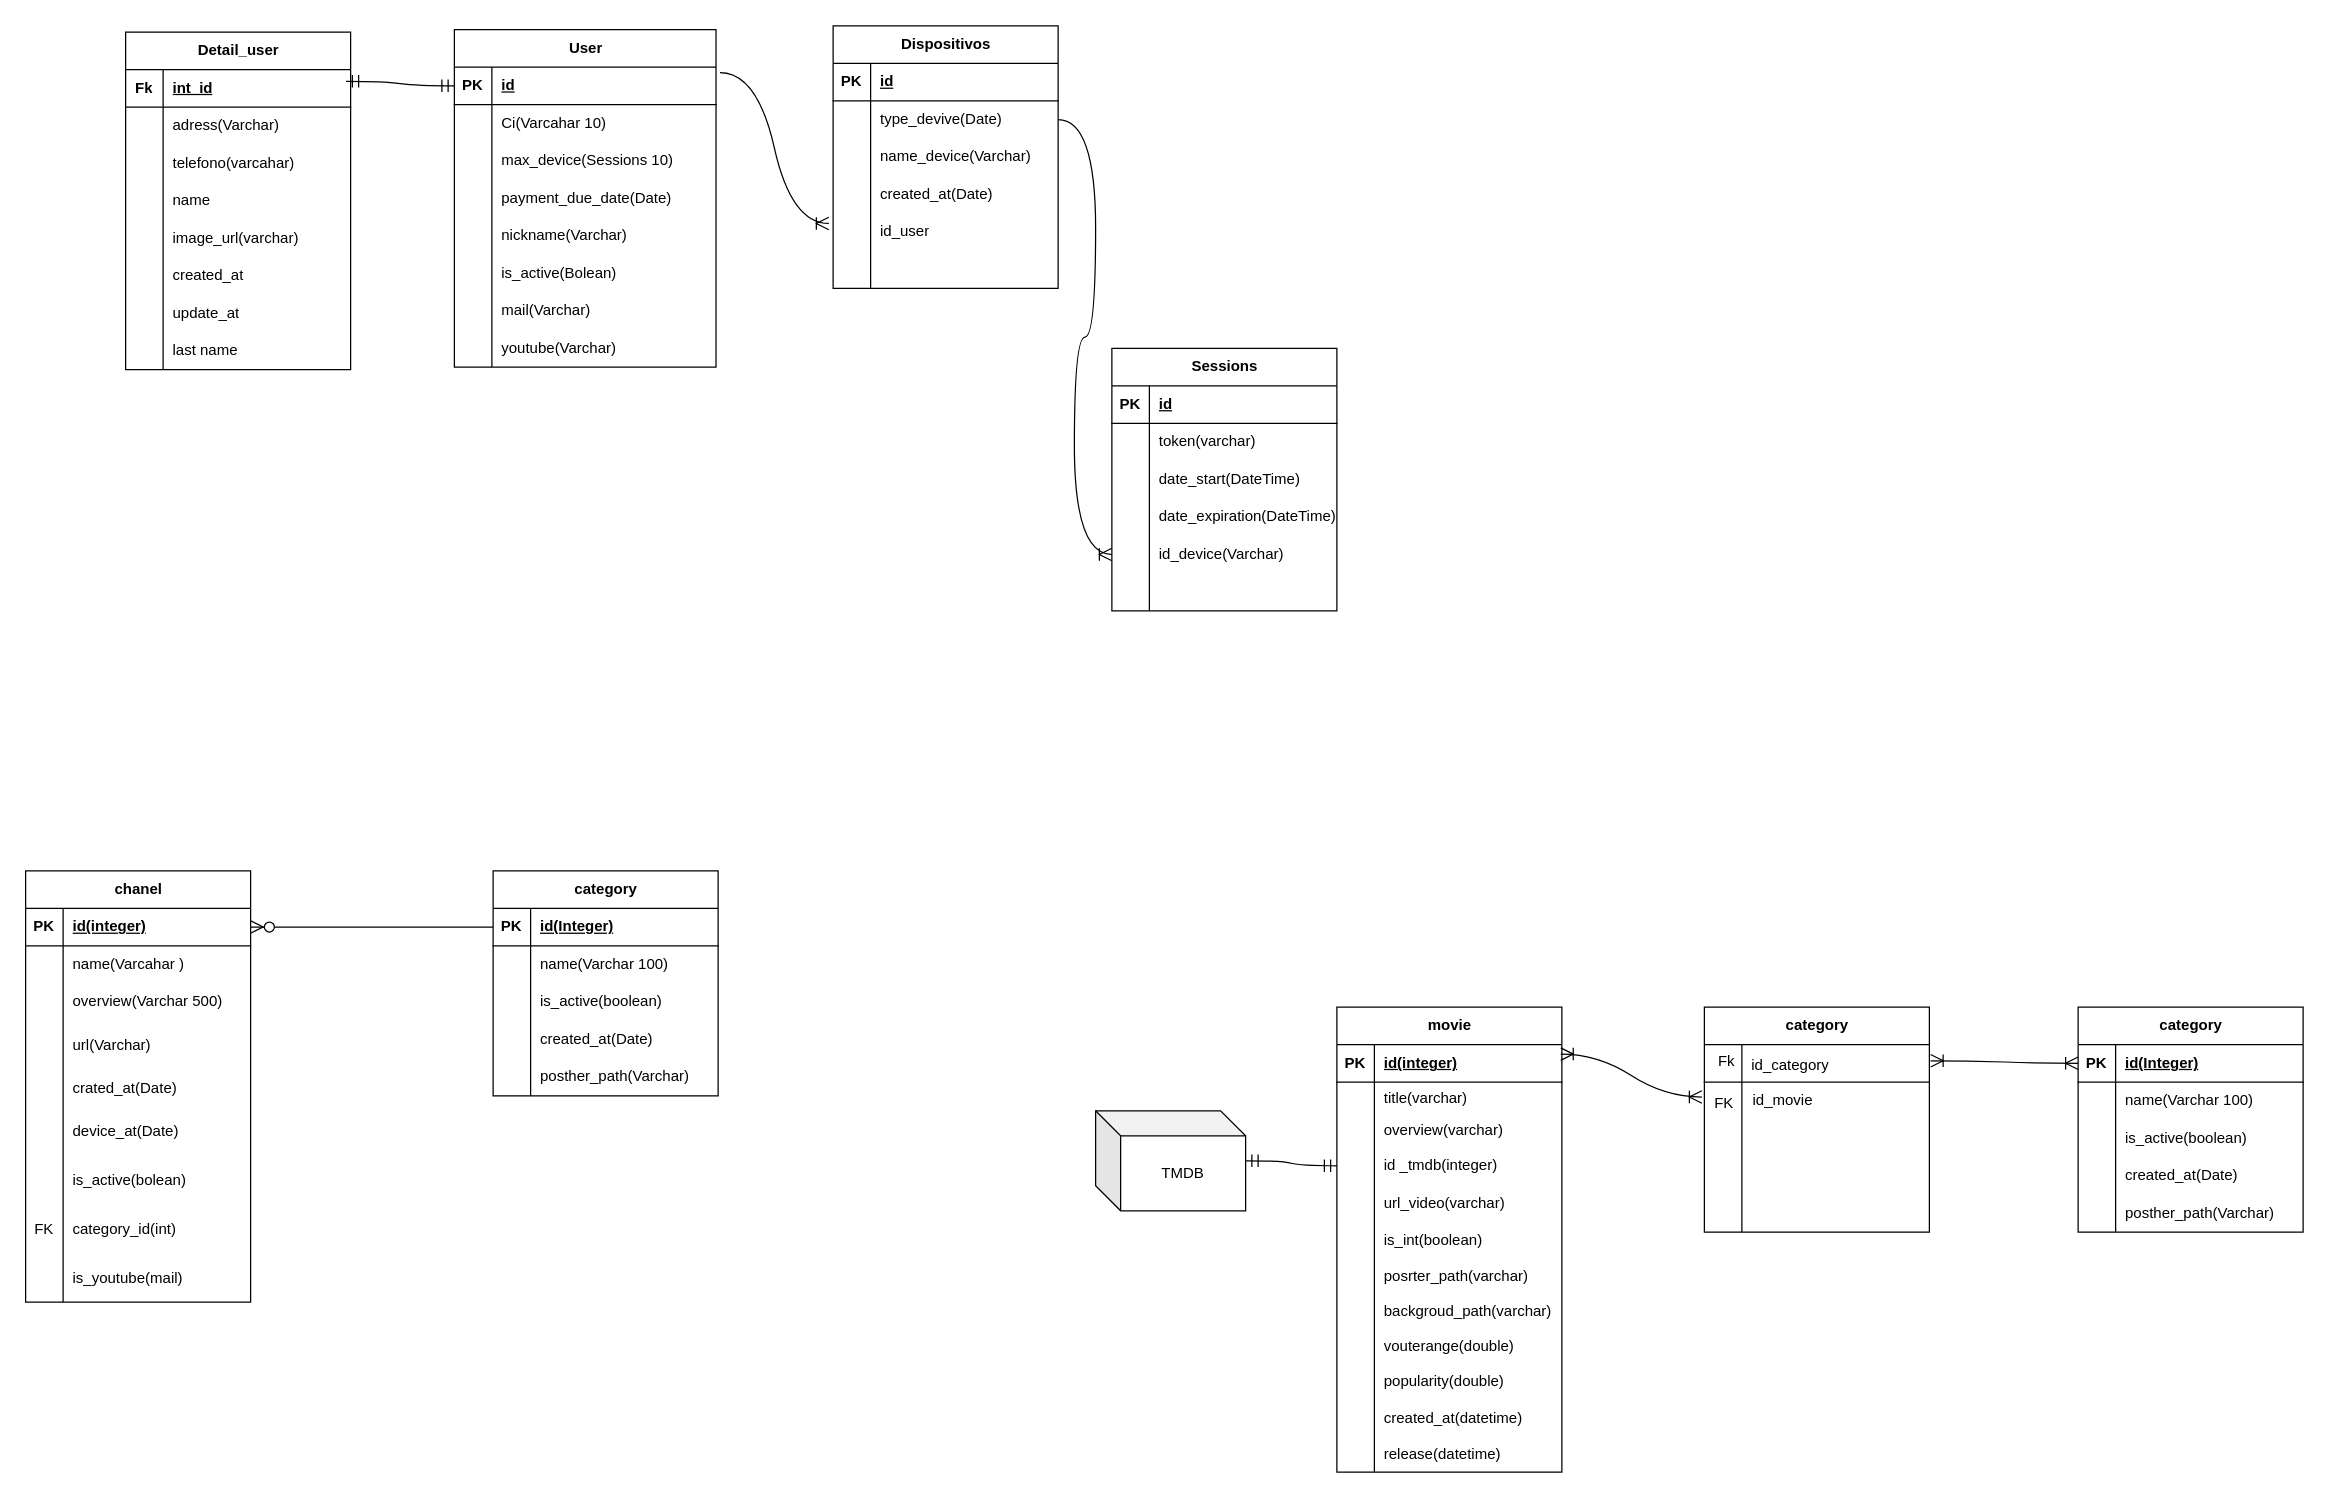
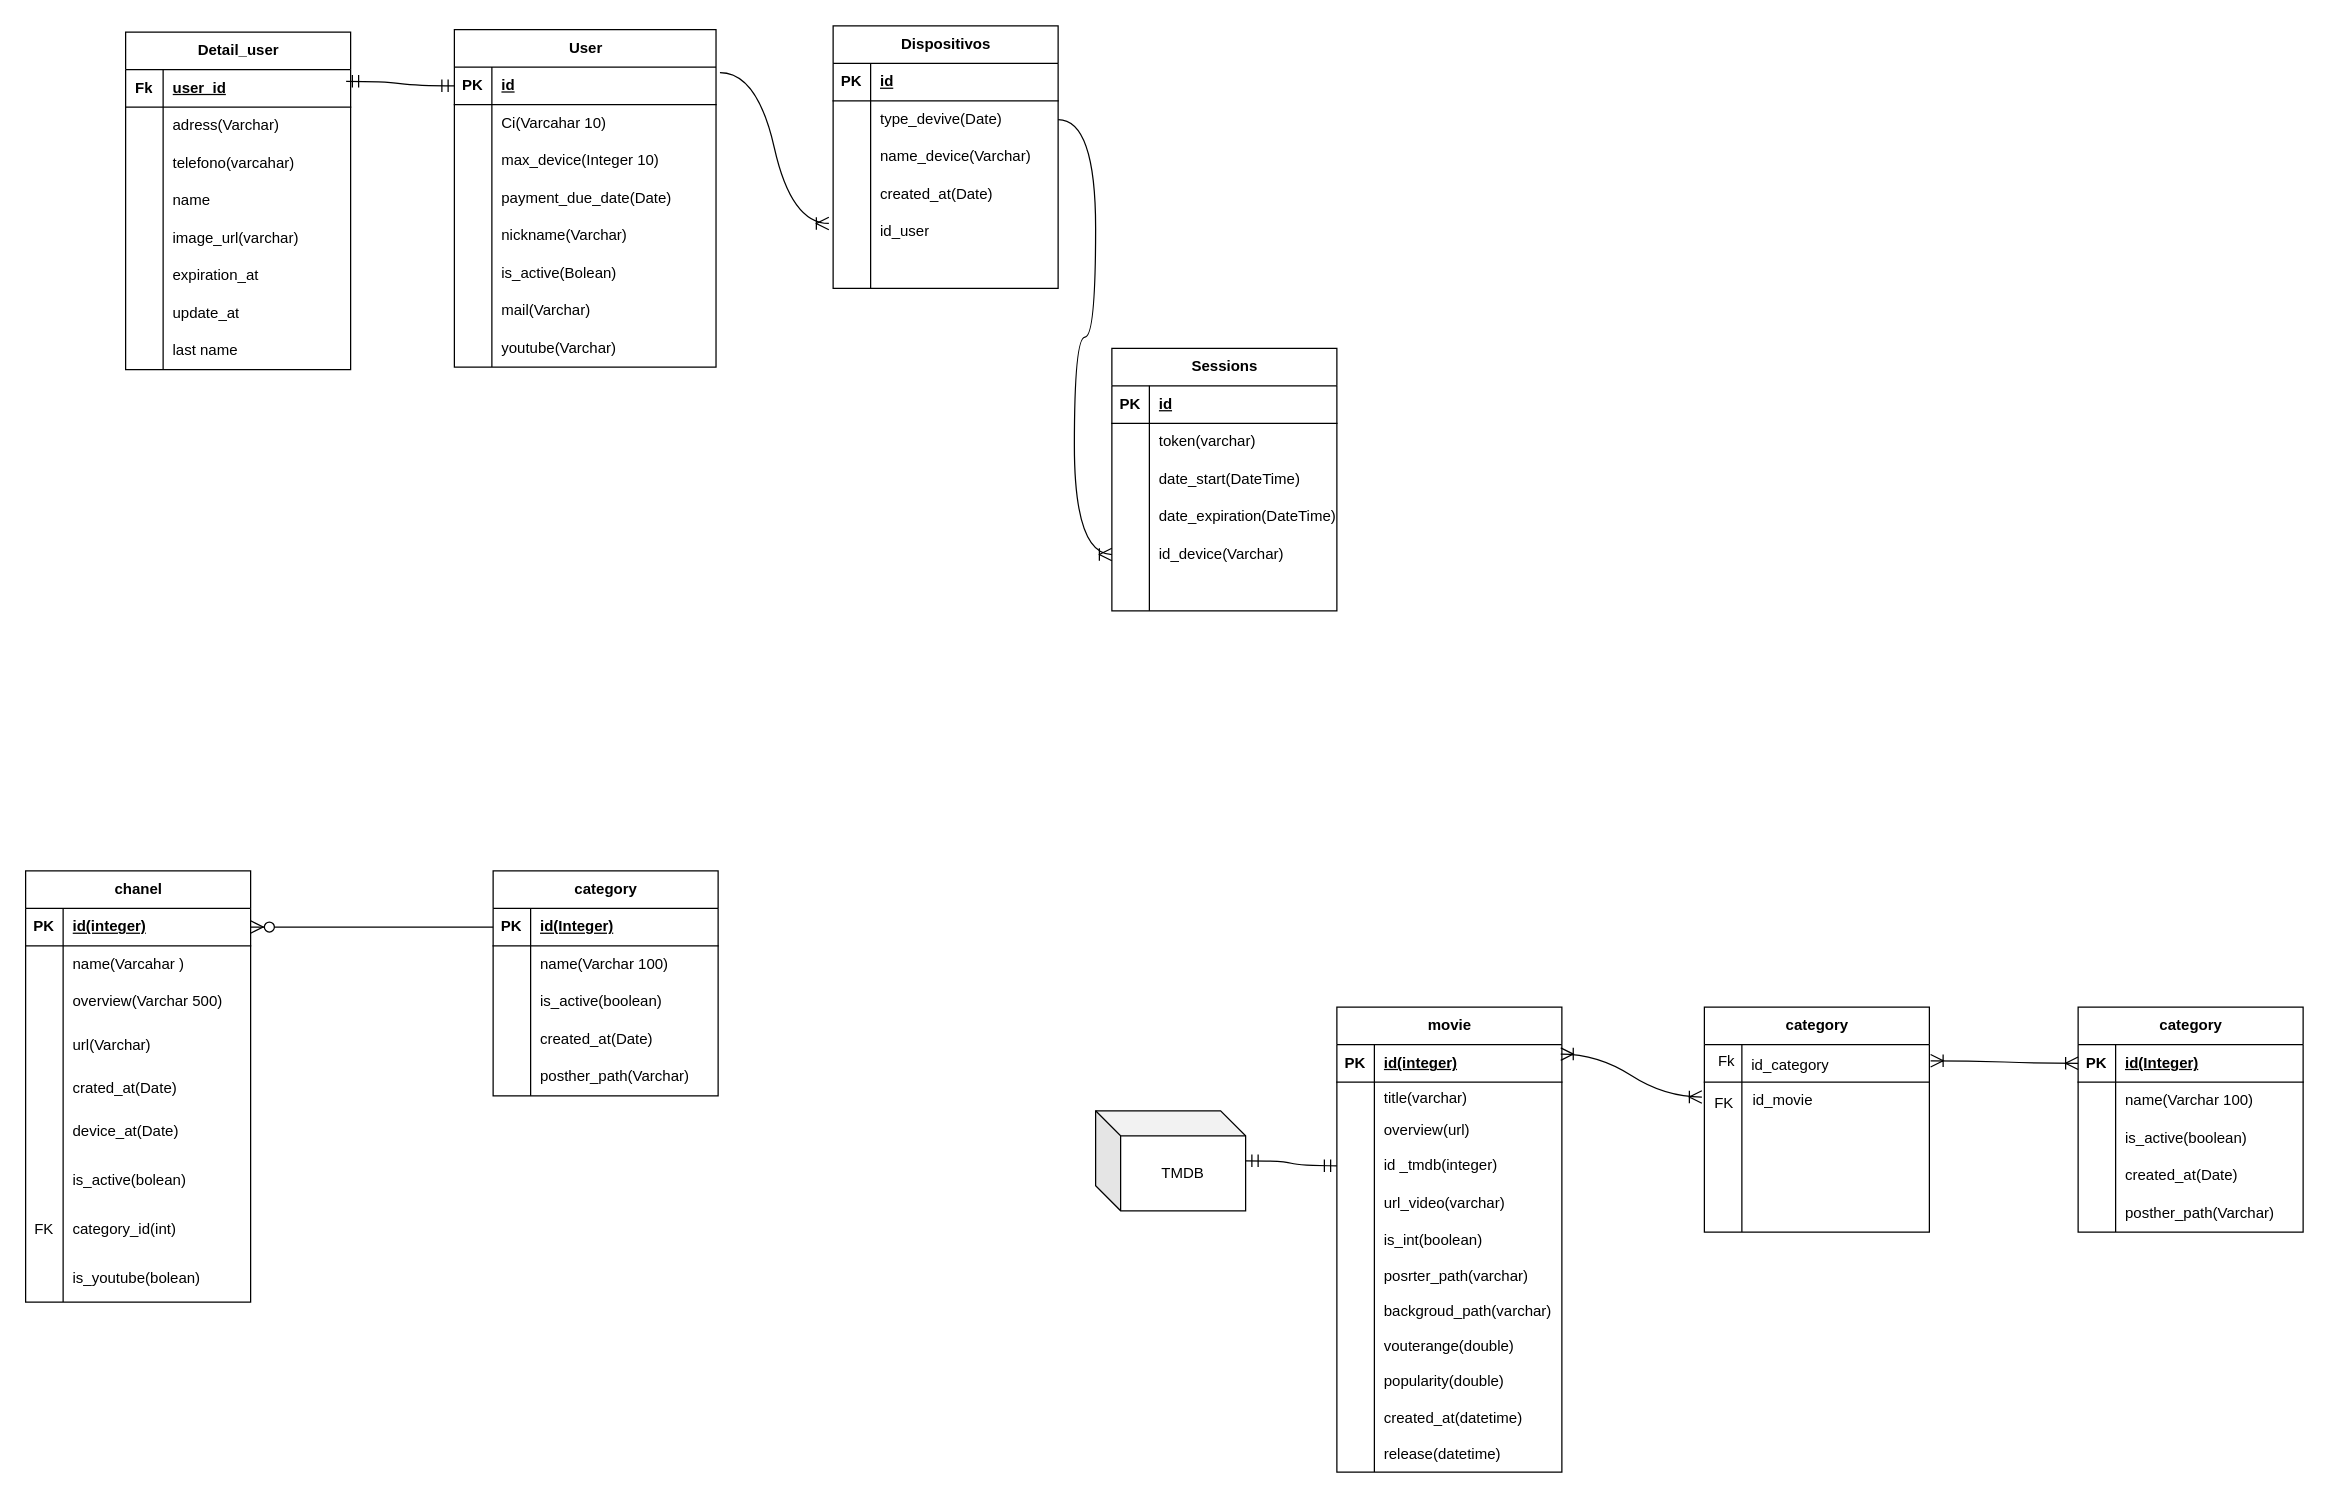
(194, 88) -> (201, 88)
(593, 161) -> (590, 161)
(215, 276) -> (224, 276)
(1454, 1131) -> (1435, 1131)
(134, 1278) -> (145, 1278)
